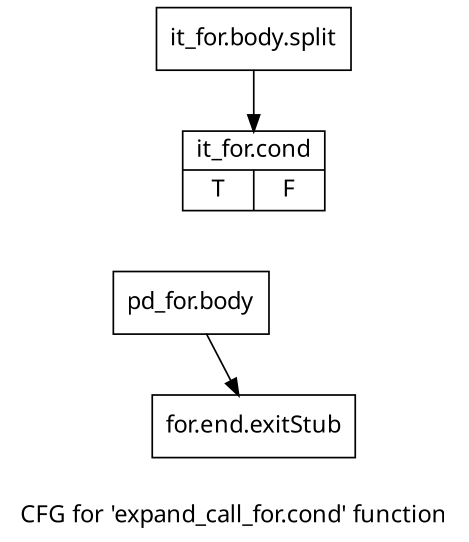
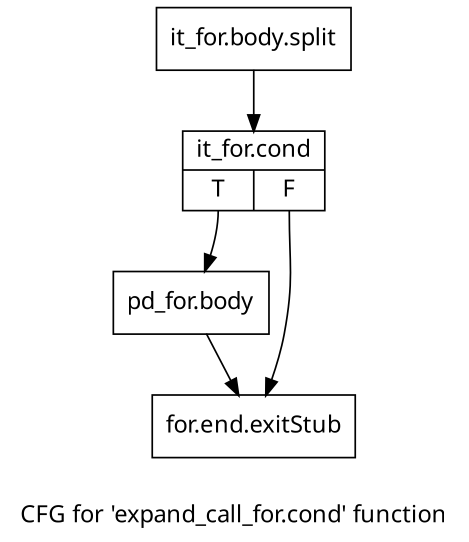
none -> (216, 233)
none -> (289, 296)
